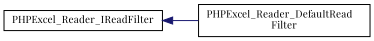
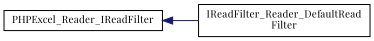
(284, 21) -> (284, 21)
